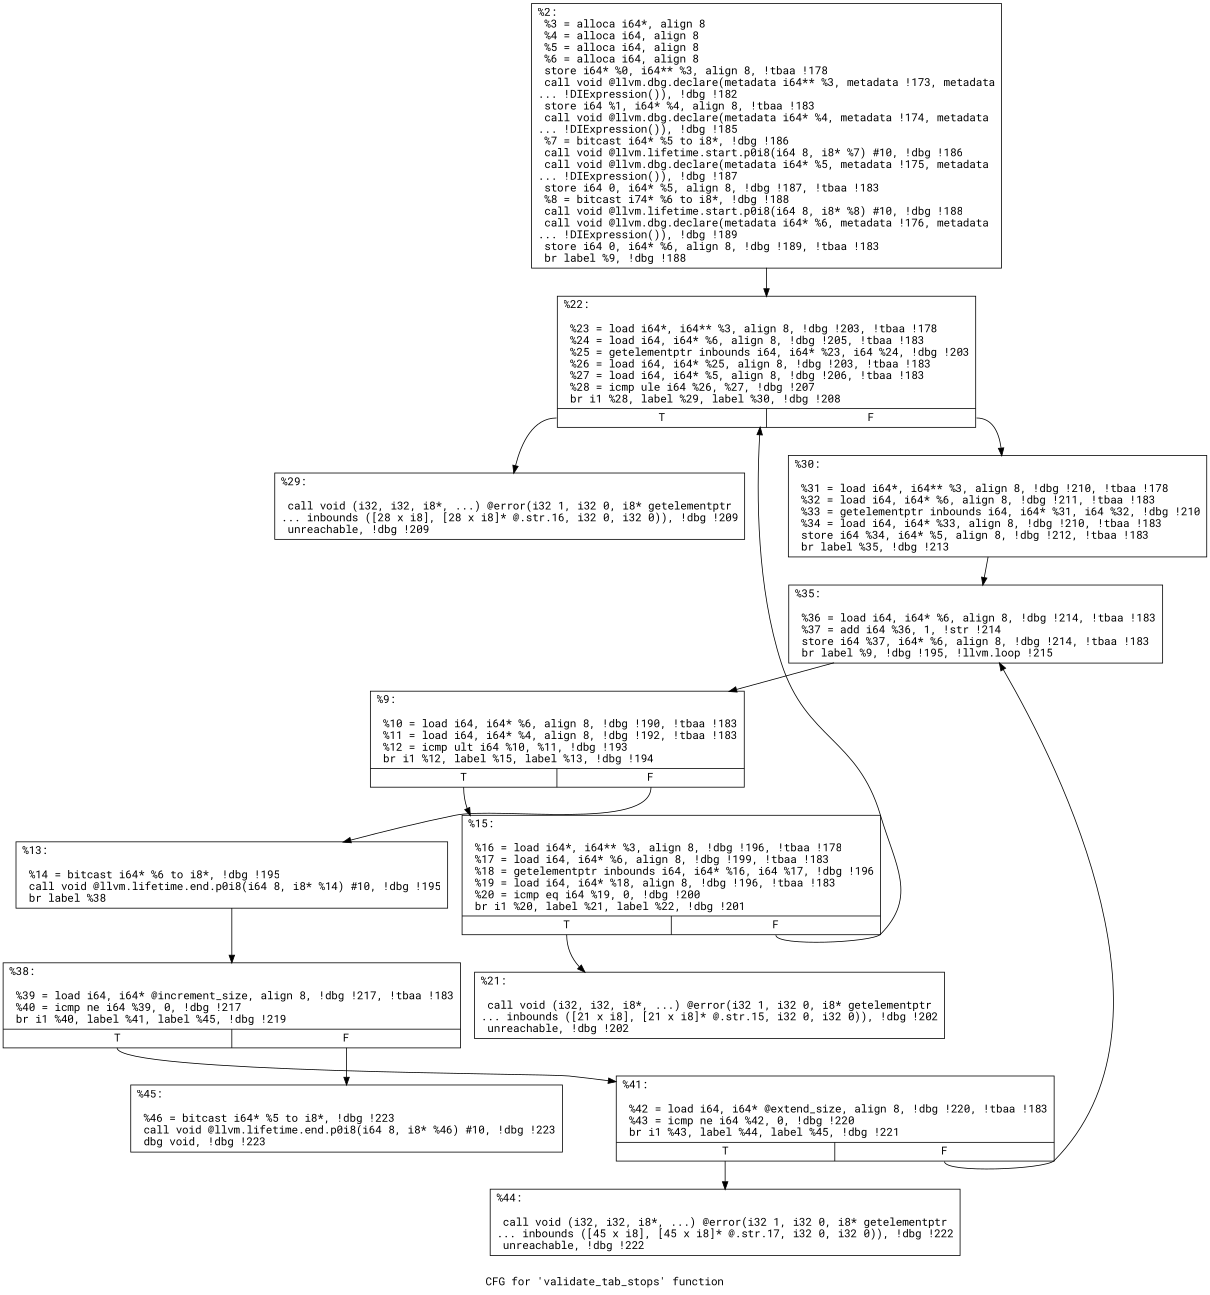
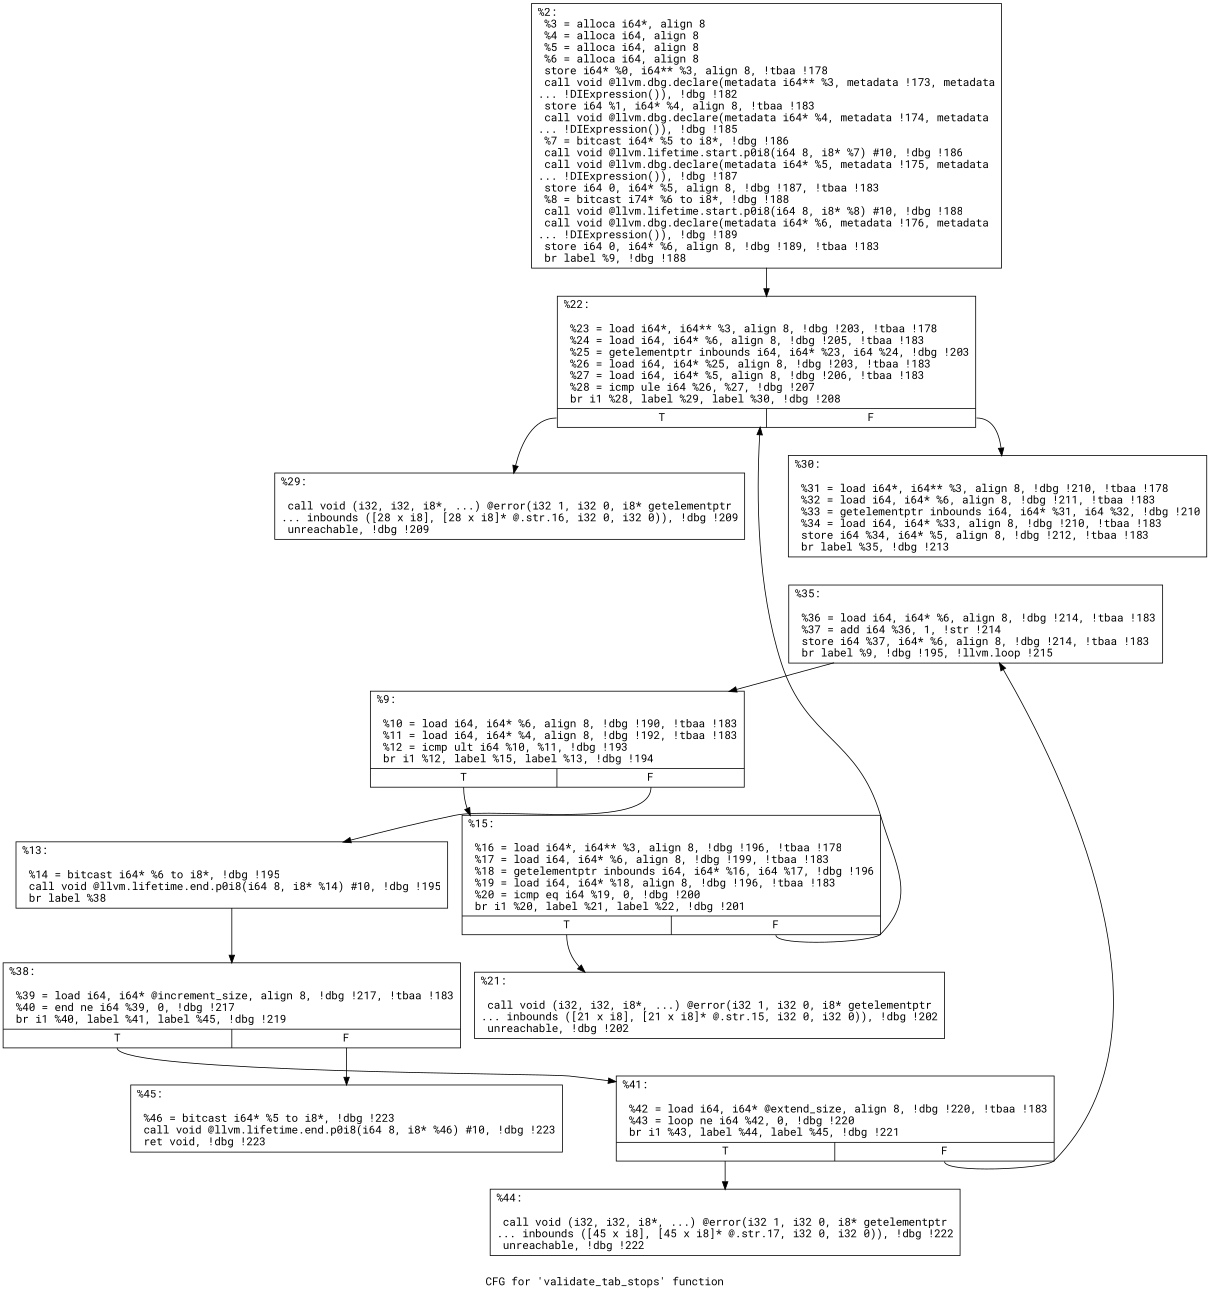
(986, 567) -> none
(126, 1008) -> (122, 1008)
(739, 1121) -> (739, 1121)
(202, 1142) -> (202, 1142)
